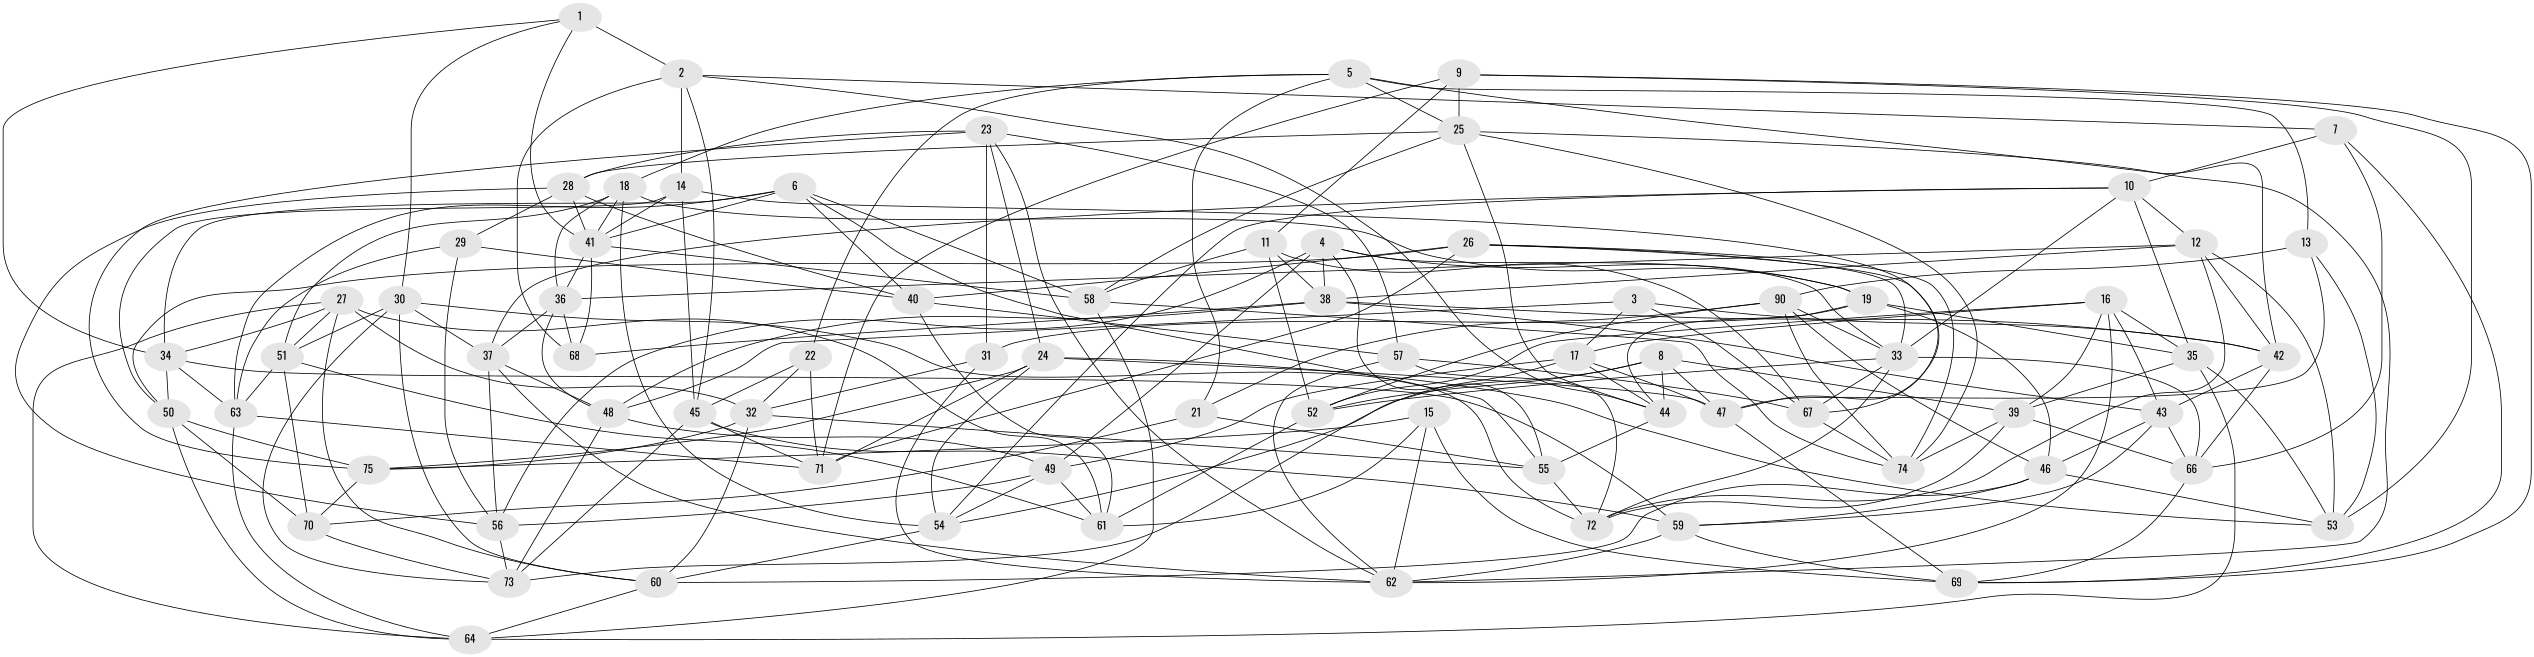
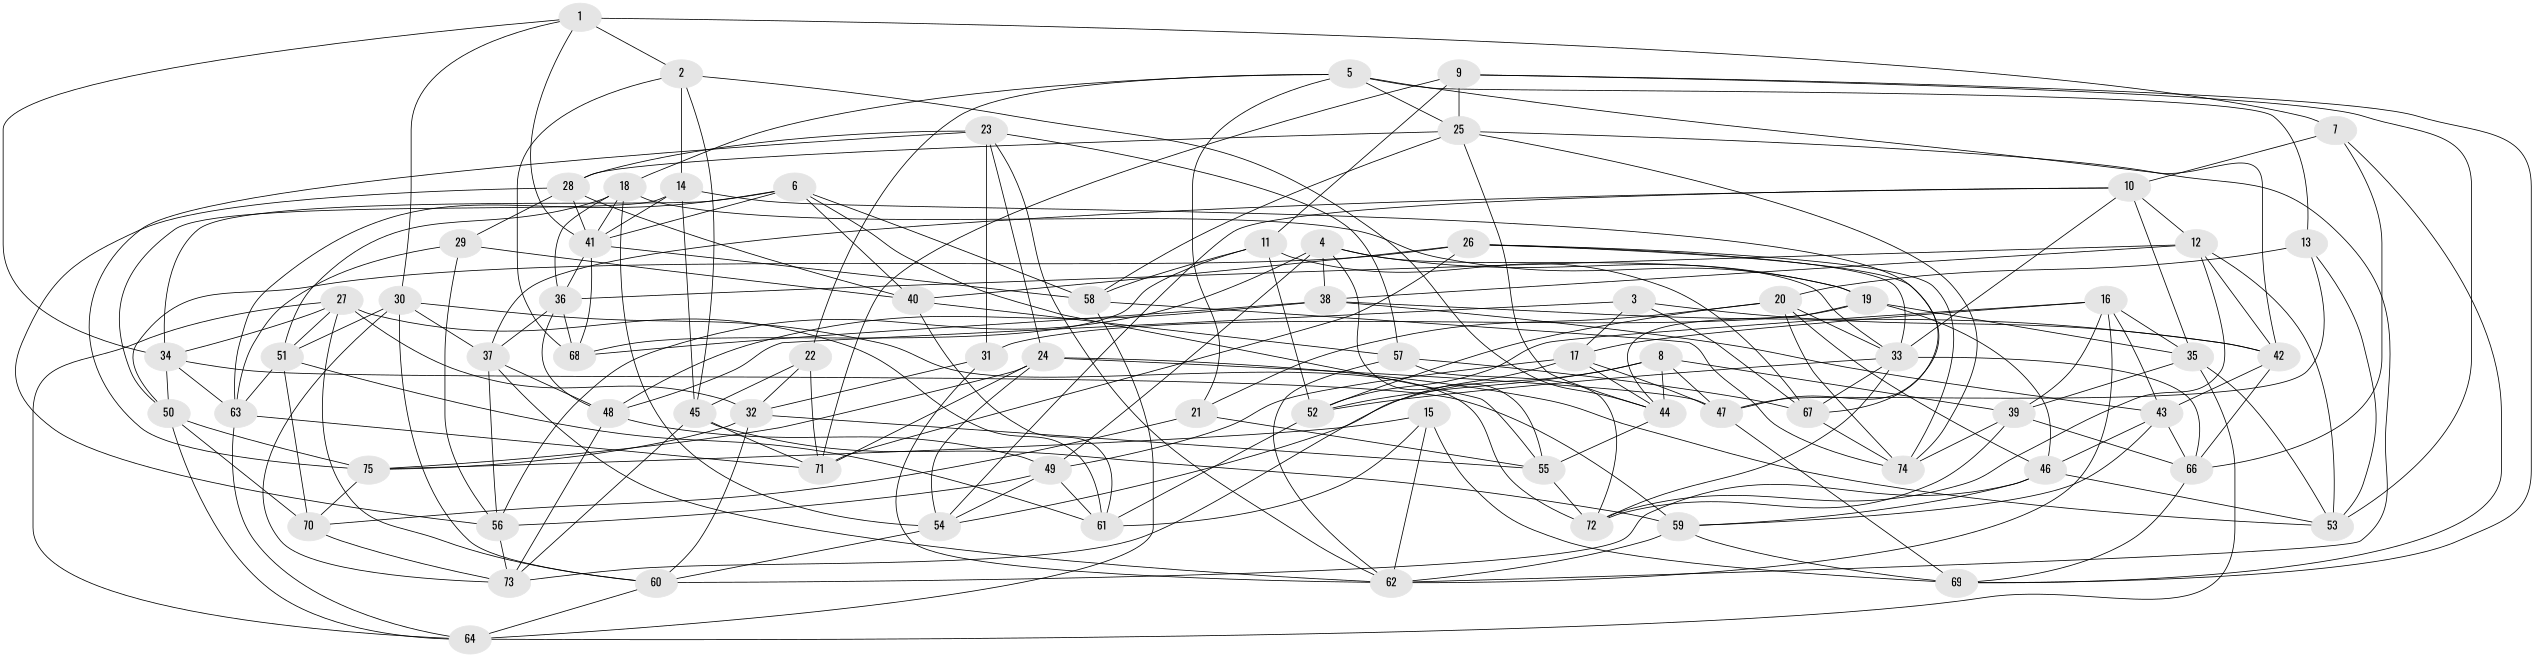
(1468, 101) -> (1462, 41)
(1301, 277) -> (930, 337)
(1781, 300) -> (1781, 300)
